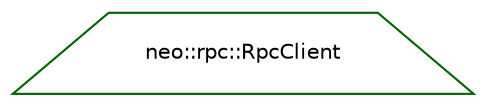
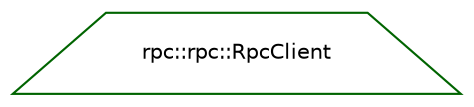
(243, 53) -> (237, 53)
